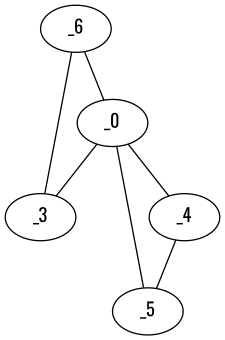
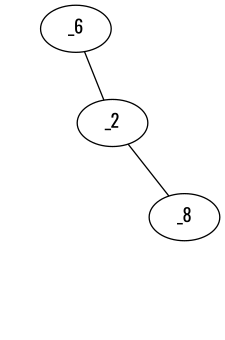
(113, 123) -> (113, 123)
(41, 217) -> none
(184, 217) -> (184, 217)
(148, 311) -> none
